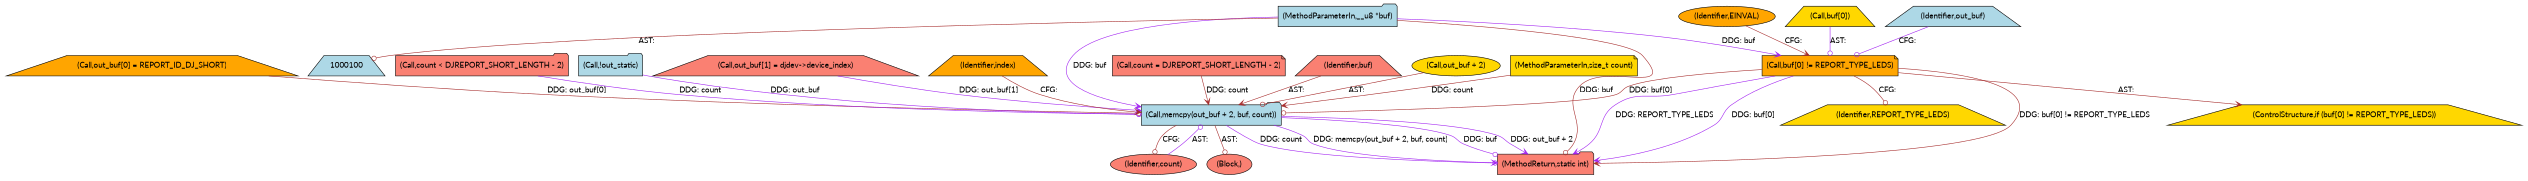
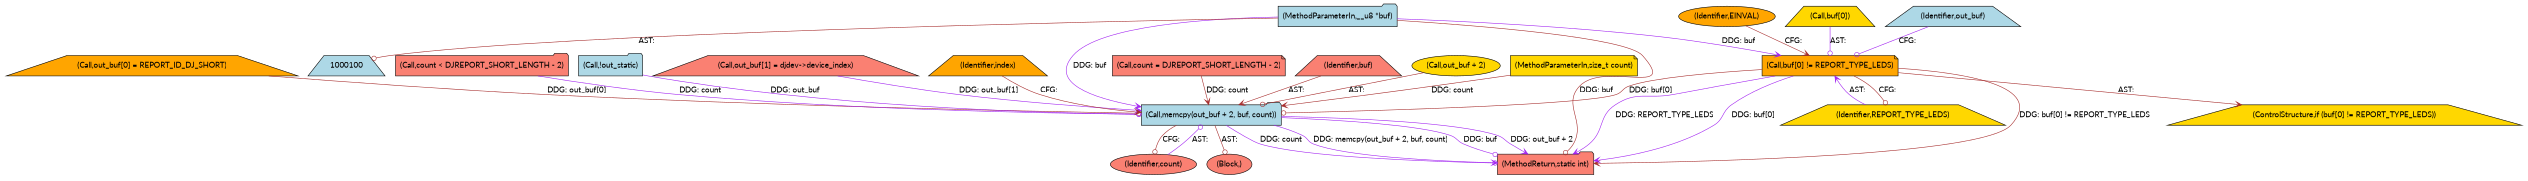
none -> (1850, 95)
